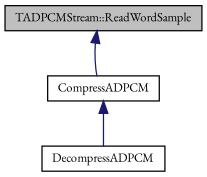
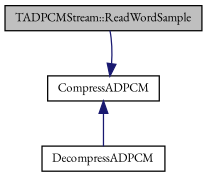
(95, 60) -> (112, 47)
